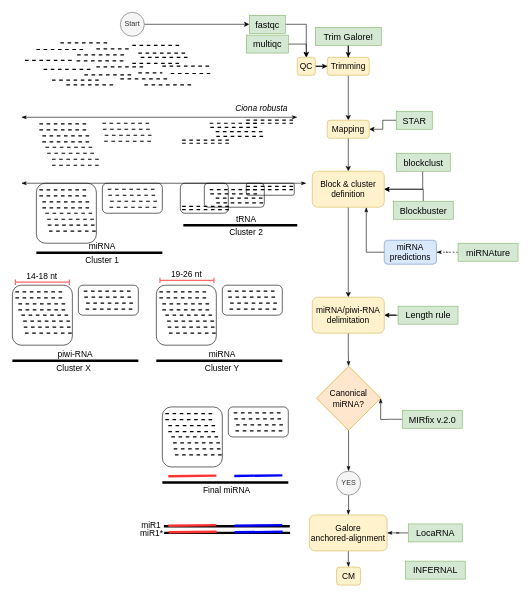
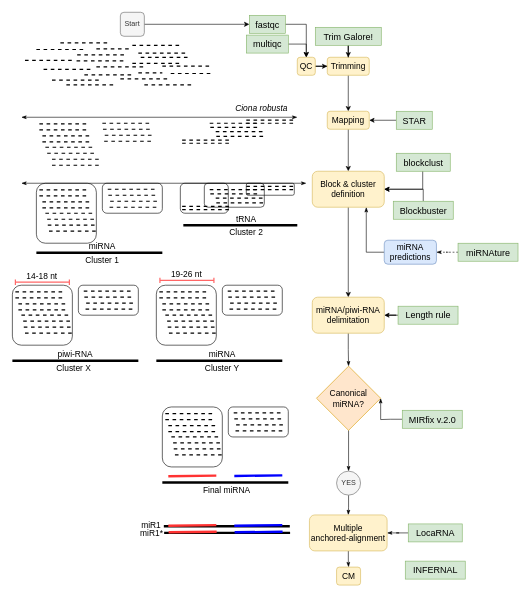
(132, 24) -> (132, 24)
(348, 129) -> (348, 120)
(348, 533) -> (348, 533)
